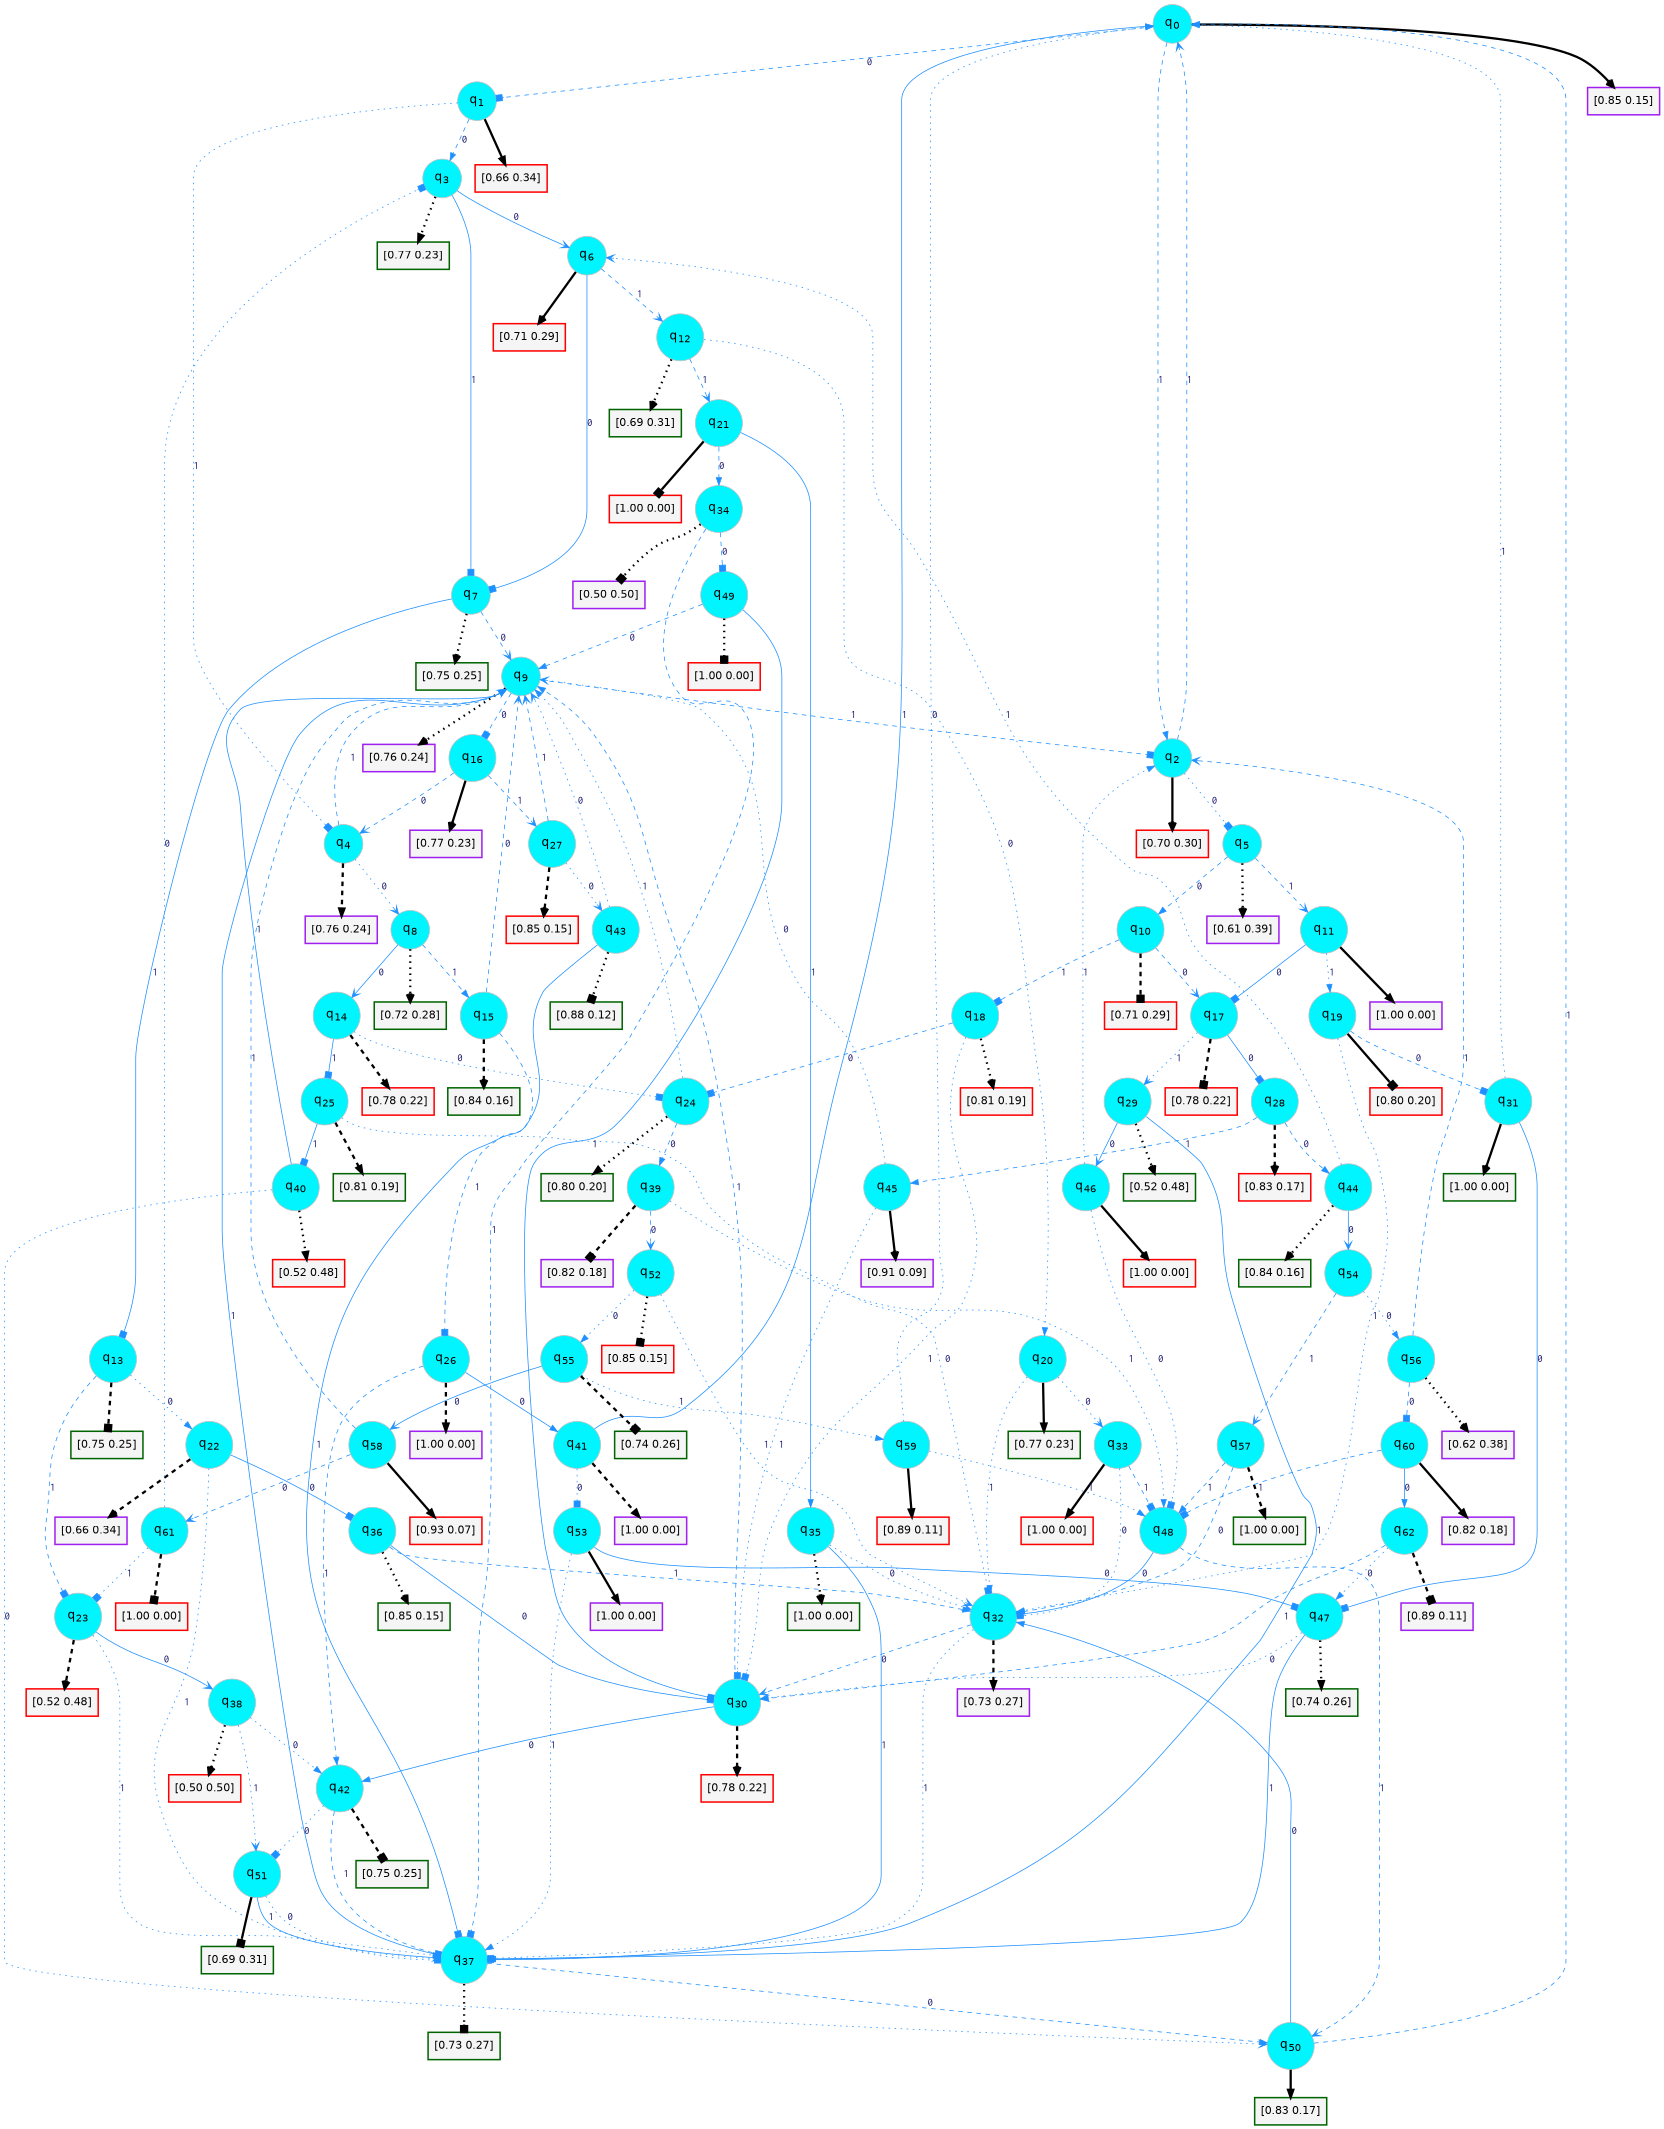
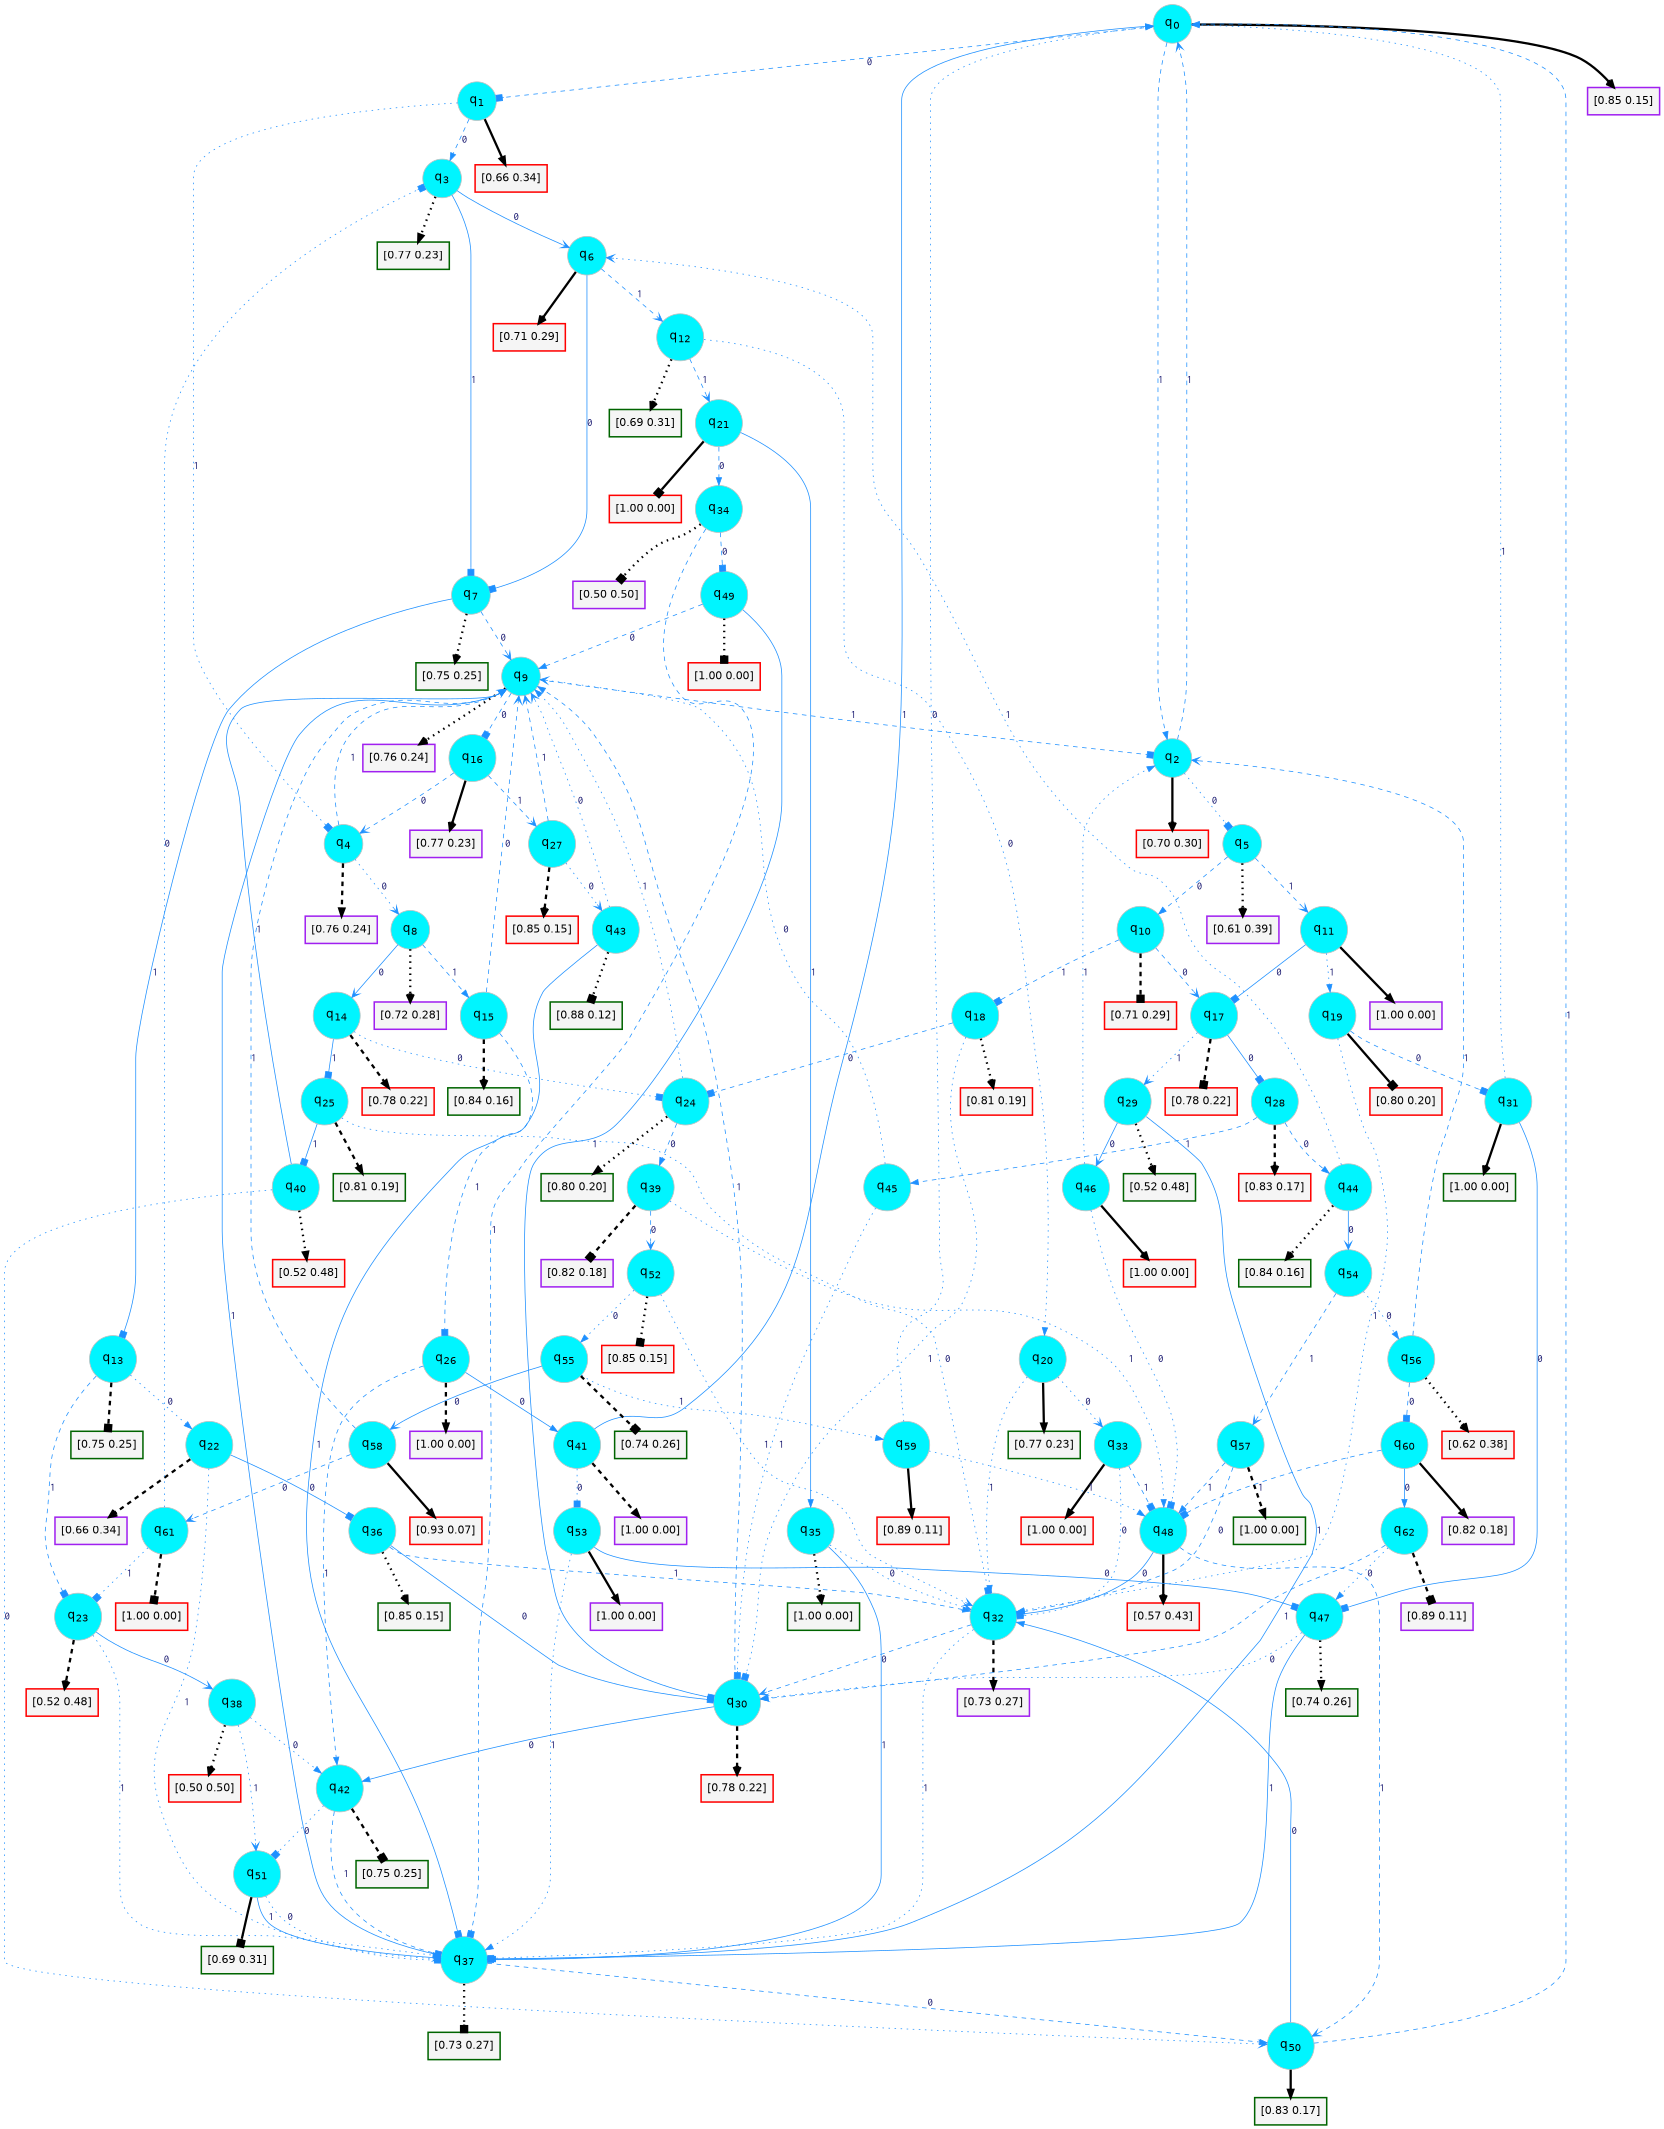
(410, 1016) -> (410, 1016)
(897, 1273) -> none
(1478, 1445) -> (1478, 1445)
none -> (1163, 1617)
